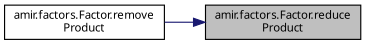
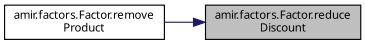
(283, 22) -> (283, 22)
